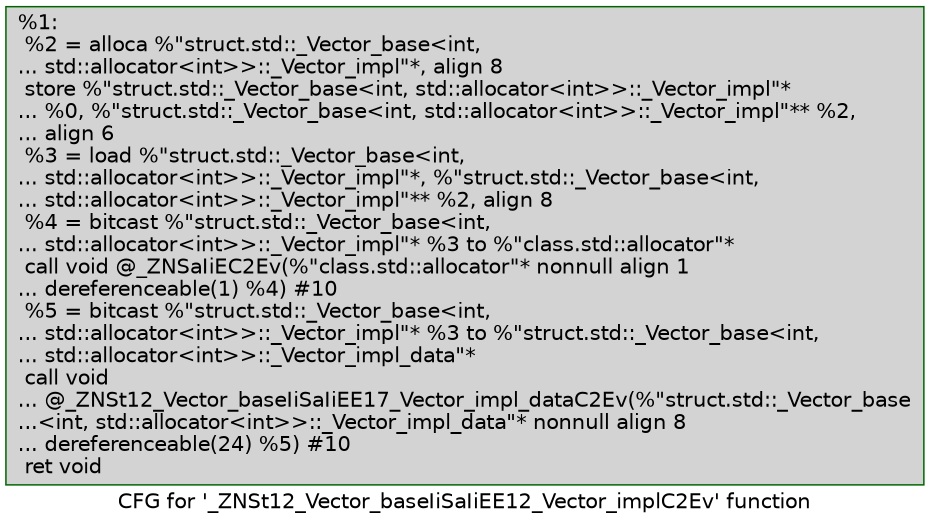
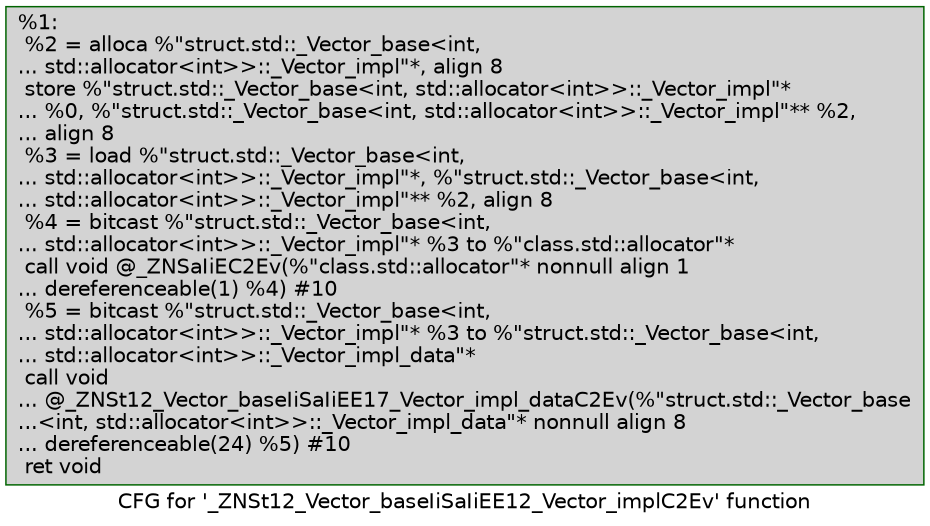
(67, 134) -> (67, 134)
